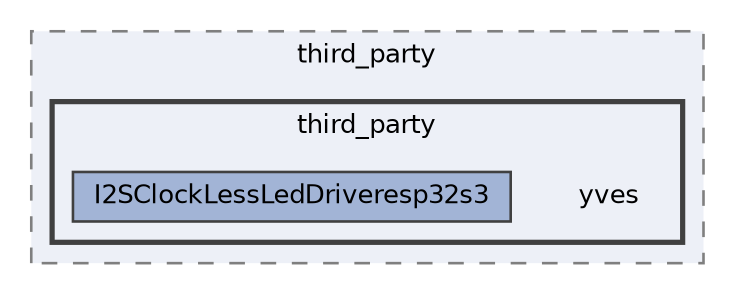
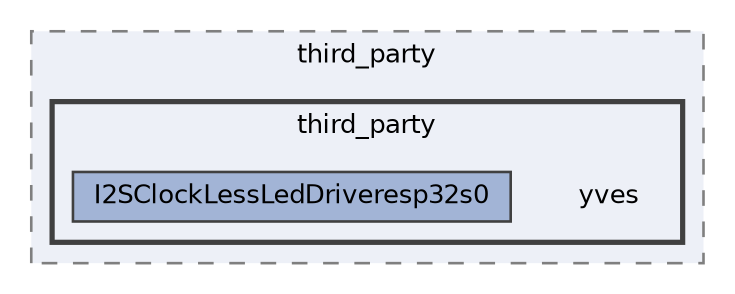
(292, 197) -> (292, 197)
